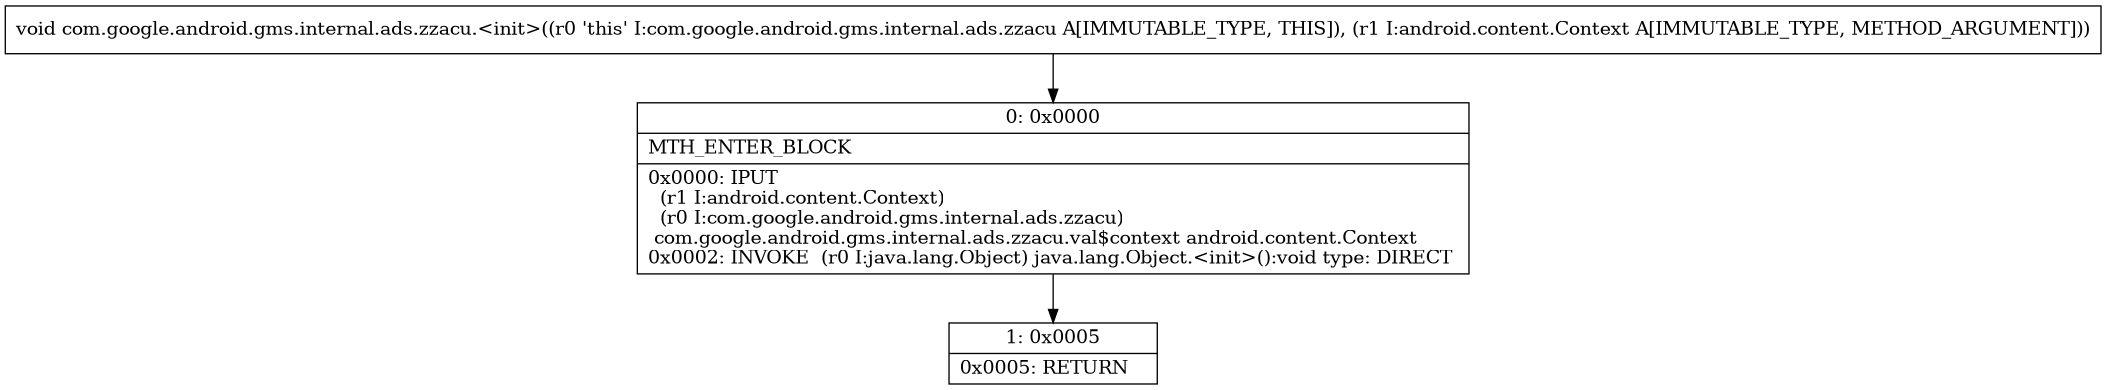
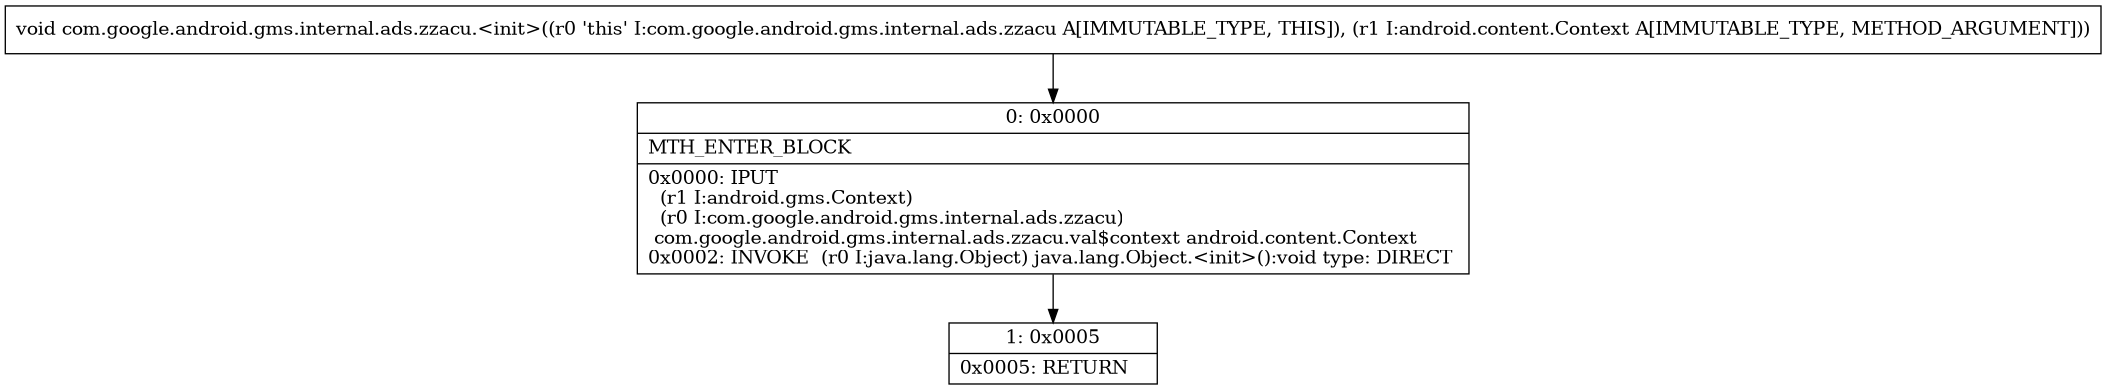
(796, 198) -> (781, 198)
